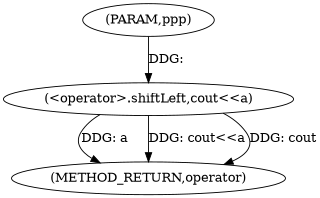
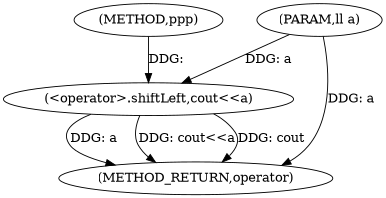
(149, 20) -> (149, 20)
none -> (320, 20)
